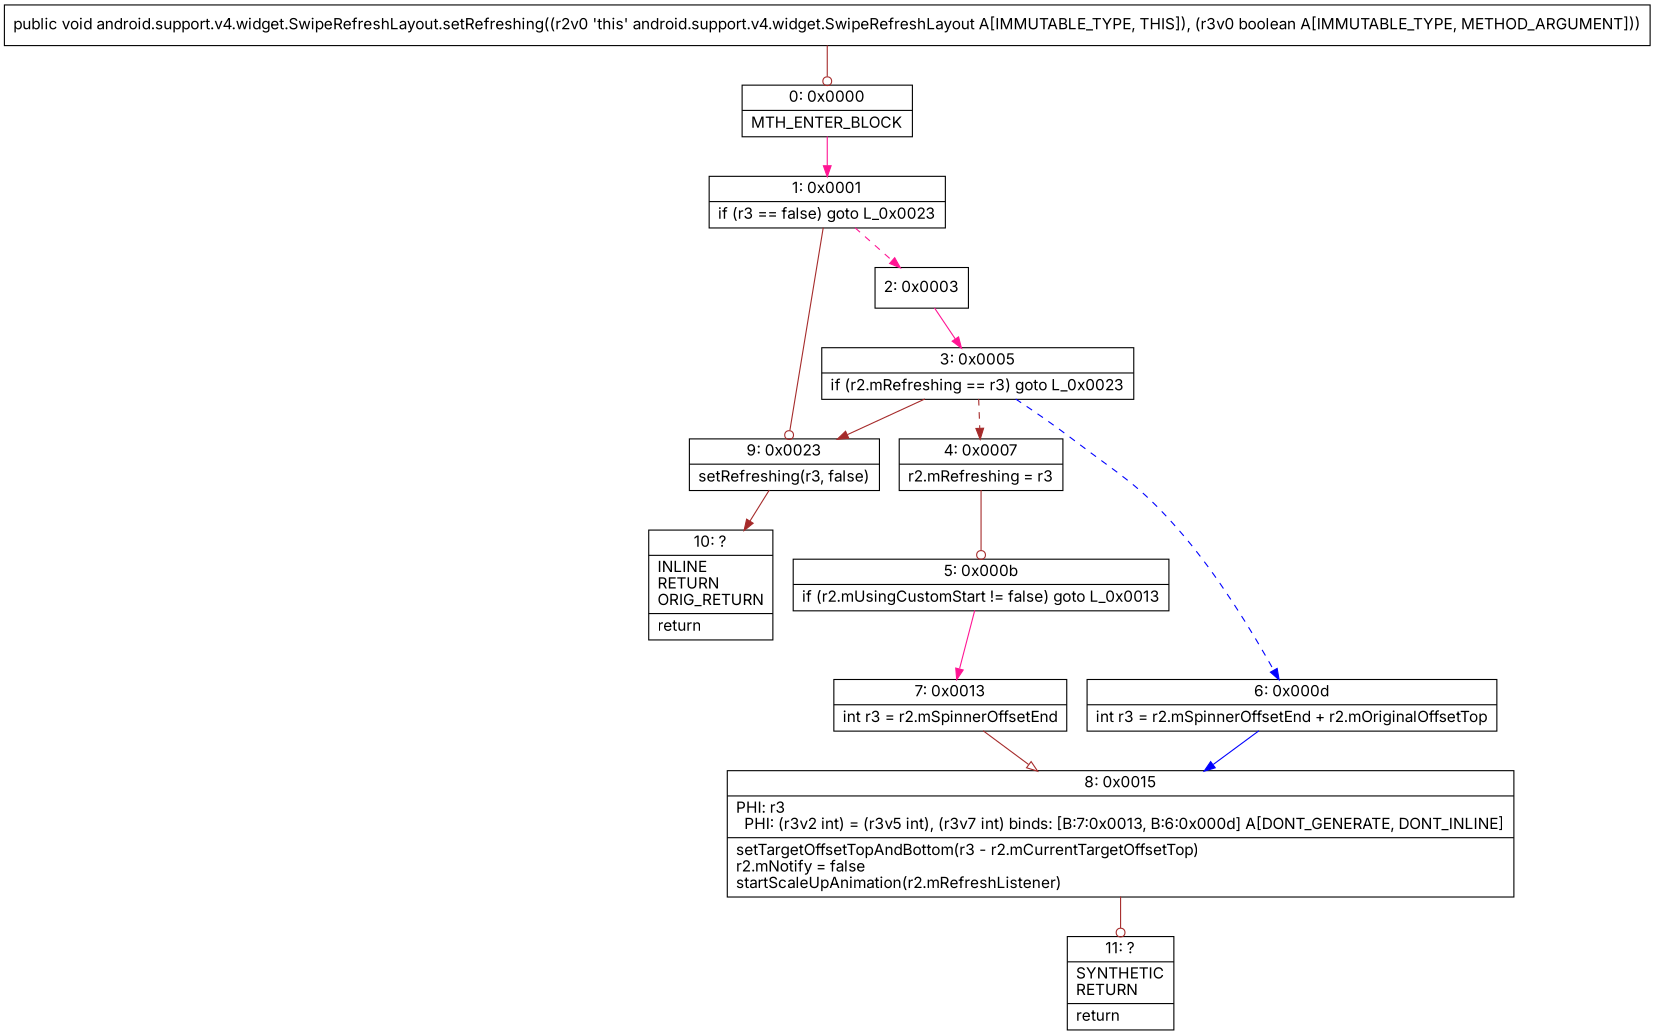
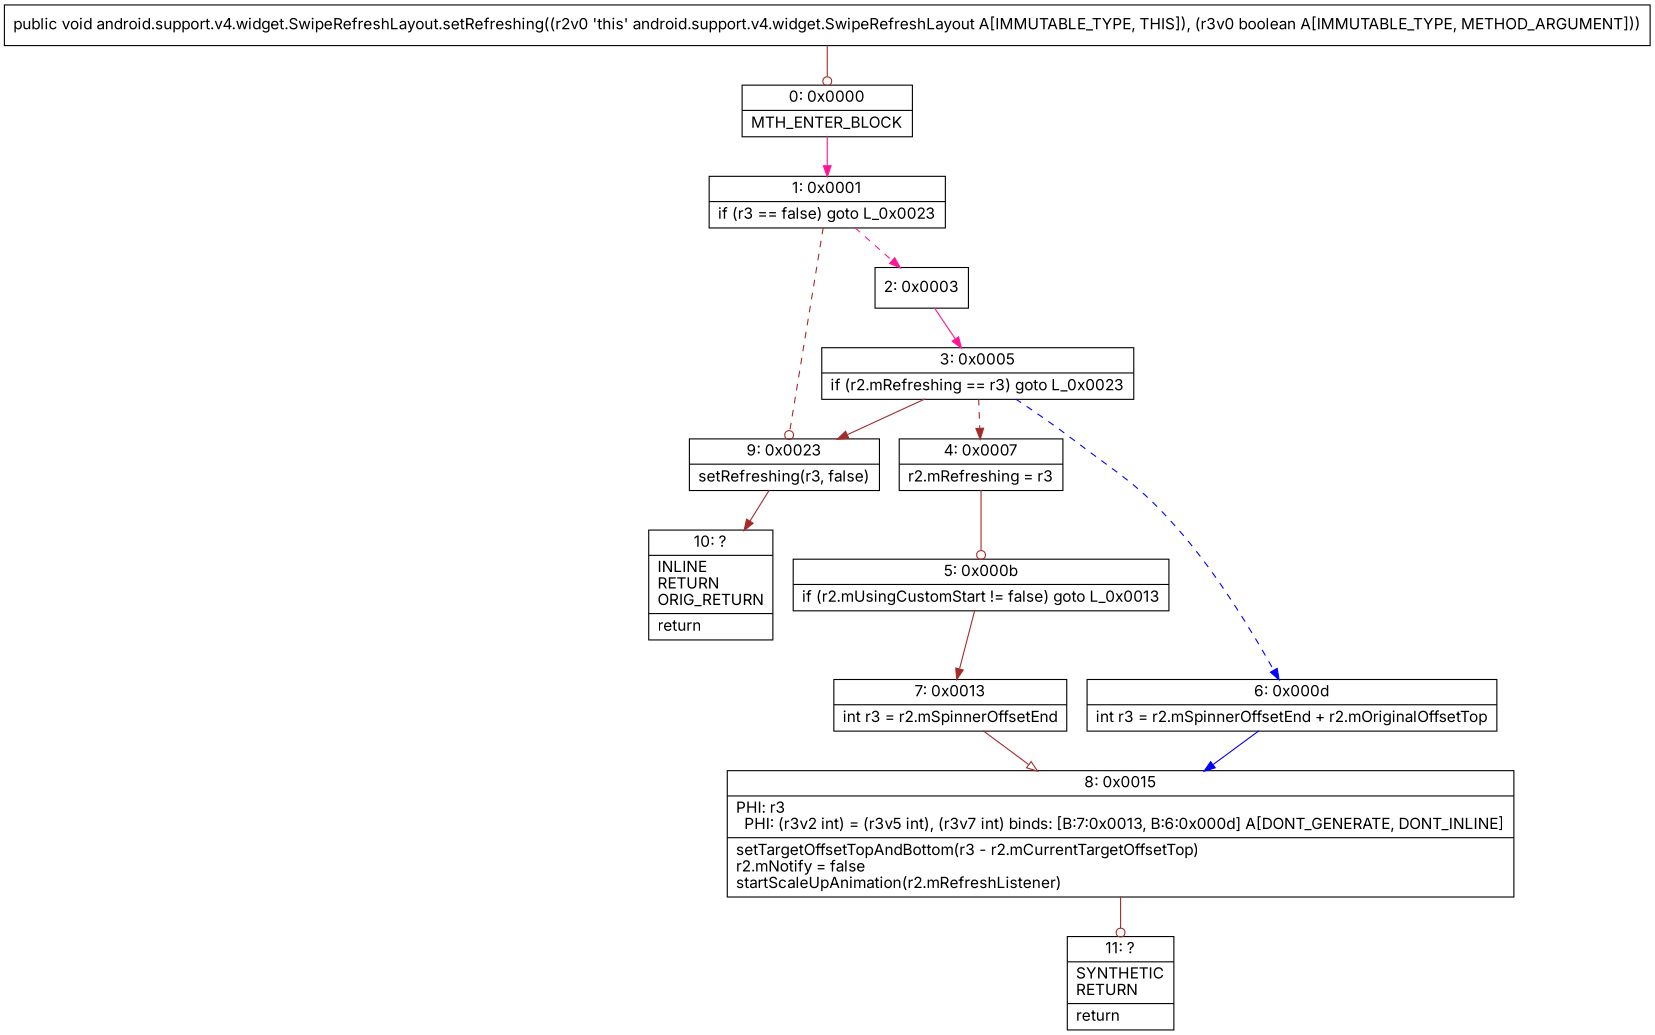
(807, 329) -> (807, 329)
(967, 639) -> (967, 639)
